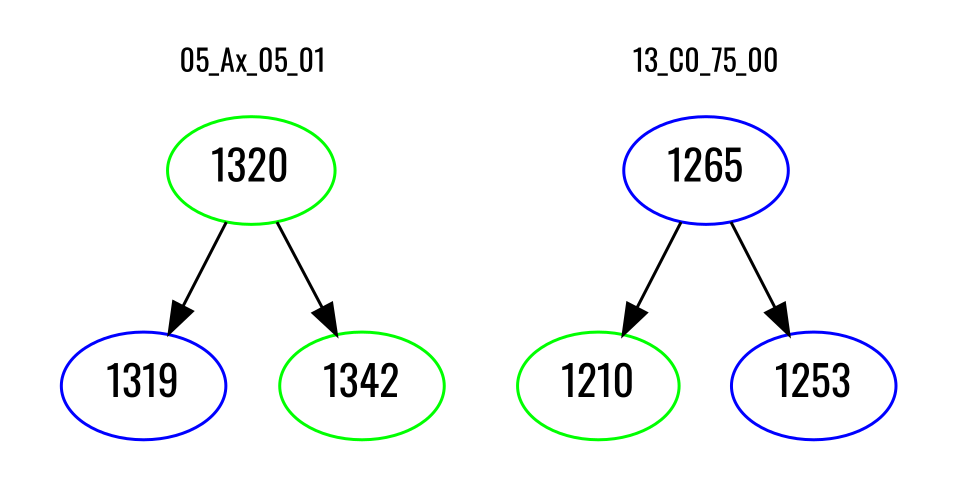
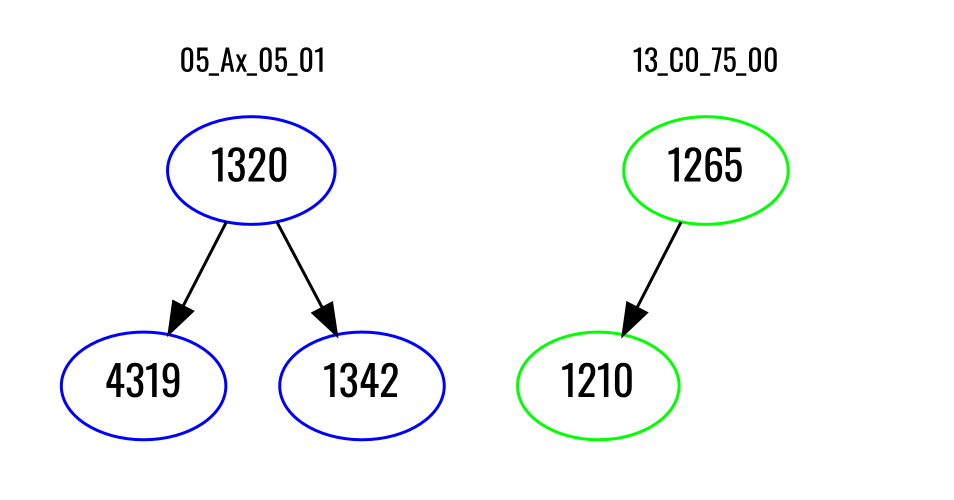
(251, 171) -> (251, 171)
(706, 171) -> (706, 171)
(144, 386) -> (144, 386)
(362, 386) -> (362, 386)
(814, 386) -> none
